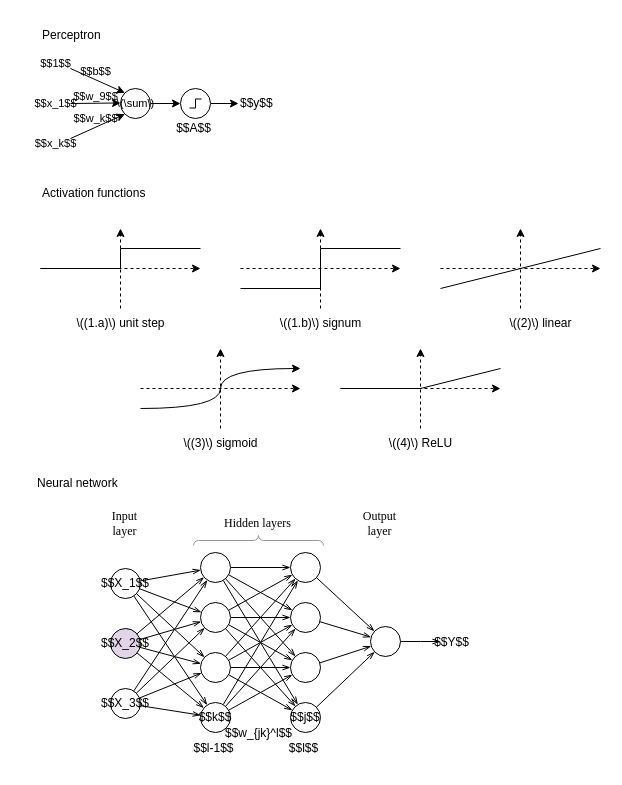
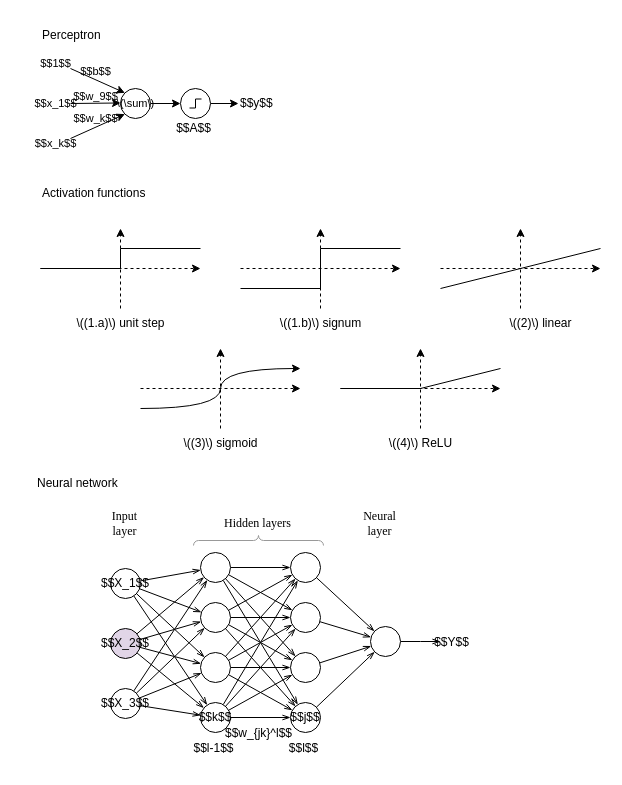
(380, 524) -> (380, 524)
none -> (259, 718)
